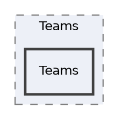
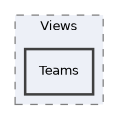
(59, 27) -> (59, 27)
